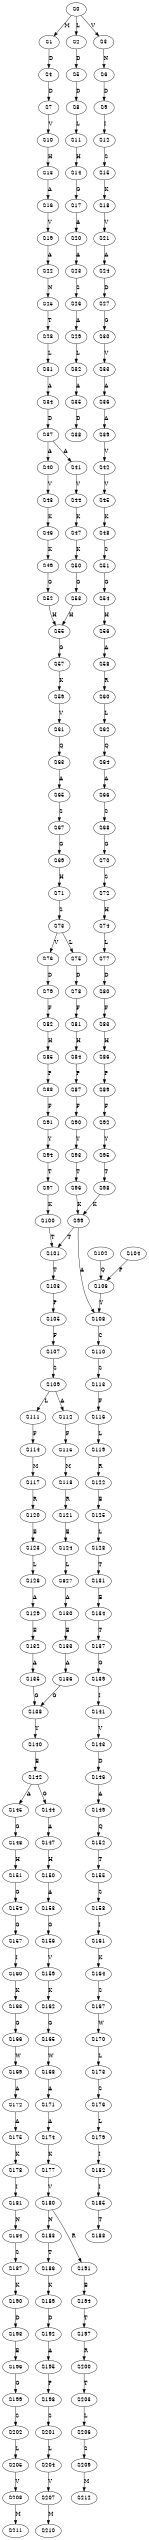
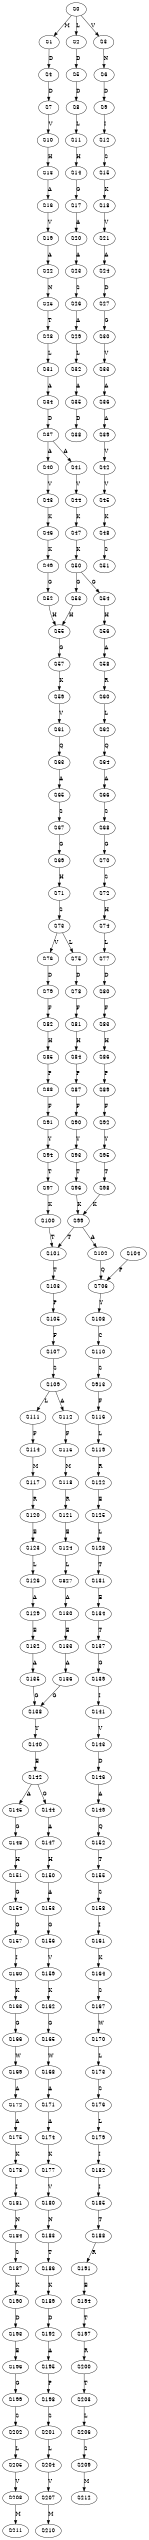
(104, 581) -> (89, 581)
(80, 1270) -> (88, 1236)
(101, 1286) -> (101, 1286)
(98, 1385) -> (98, 1385)
(67, 2234) -> (92, 2251)
